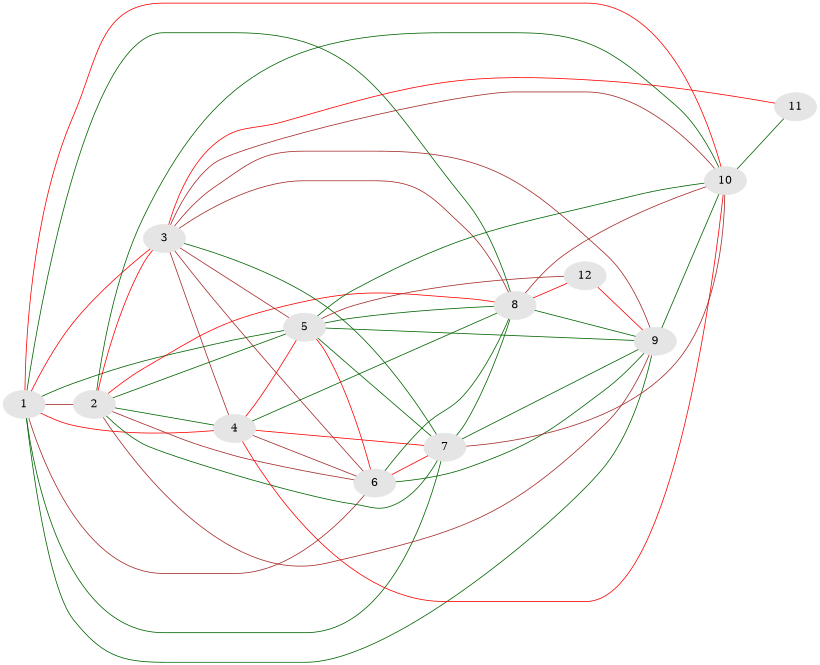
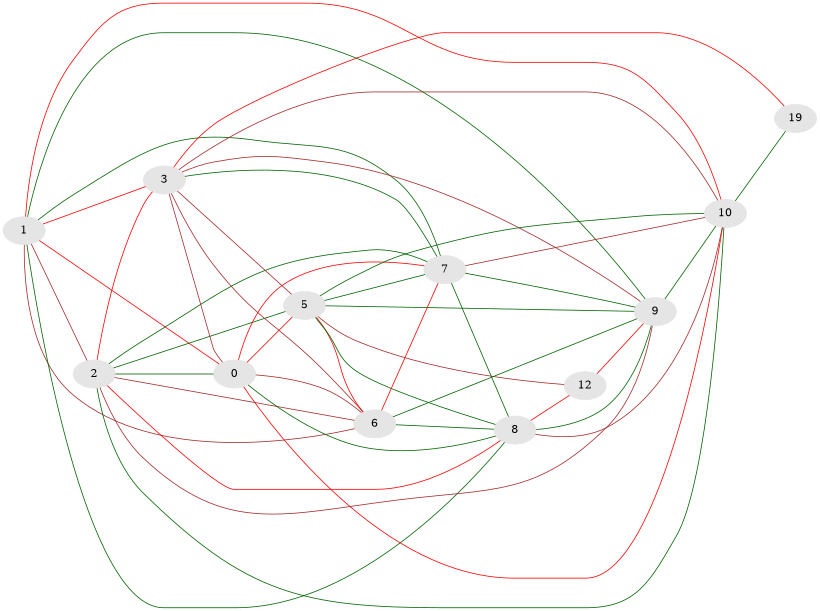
(796, 107) -> (796, 118)
(363, 181) -> none
(149, 360) -> none
(235, 429) -> (235, 374)
